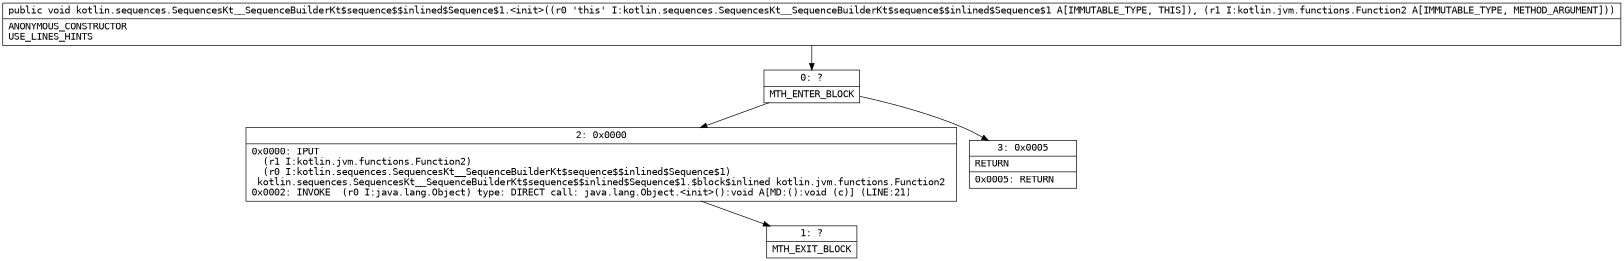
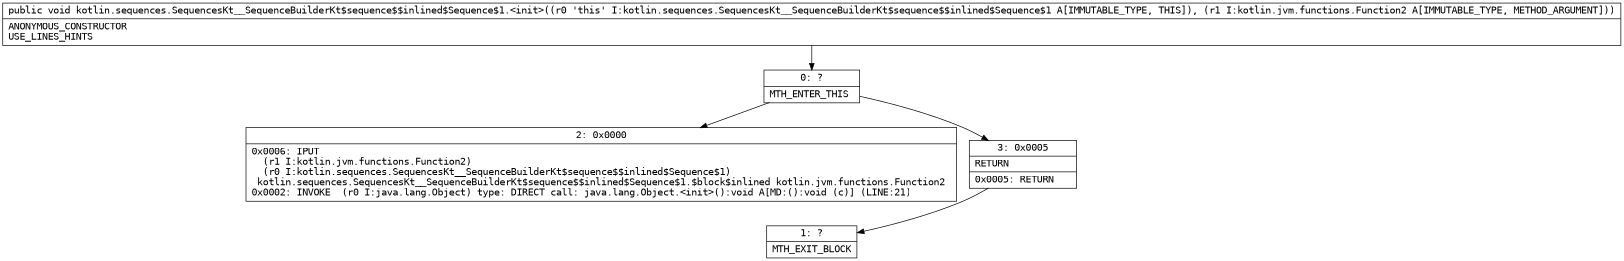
(812, 94) -> (809, 94)
(291, 152) -> (291, 152)
(732, 212) -> (928, 214)
